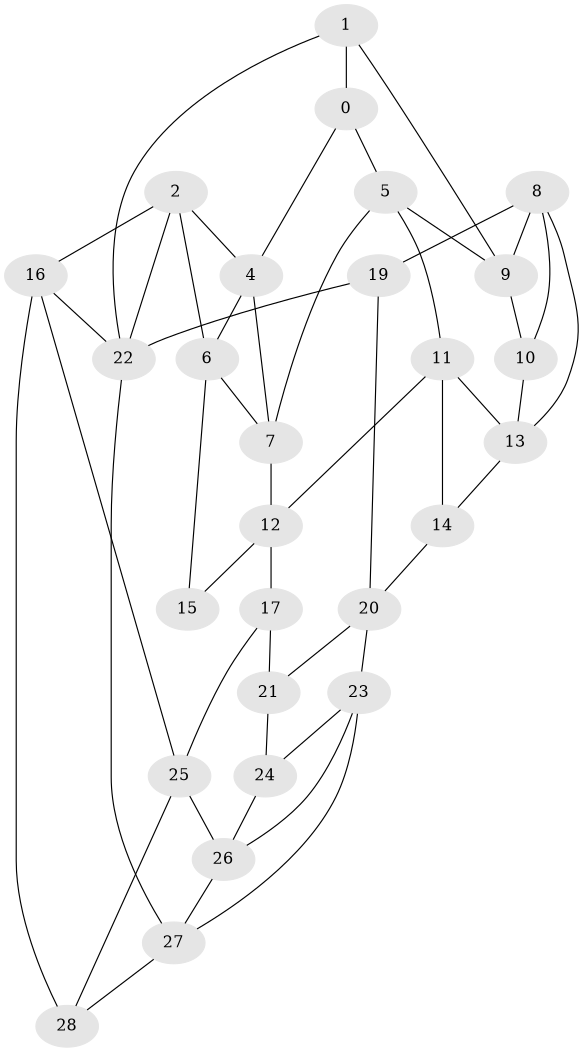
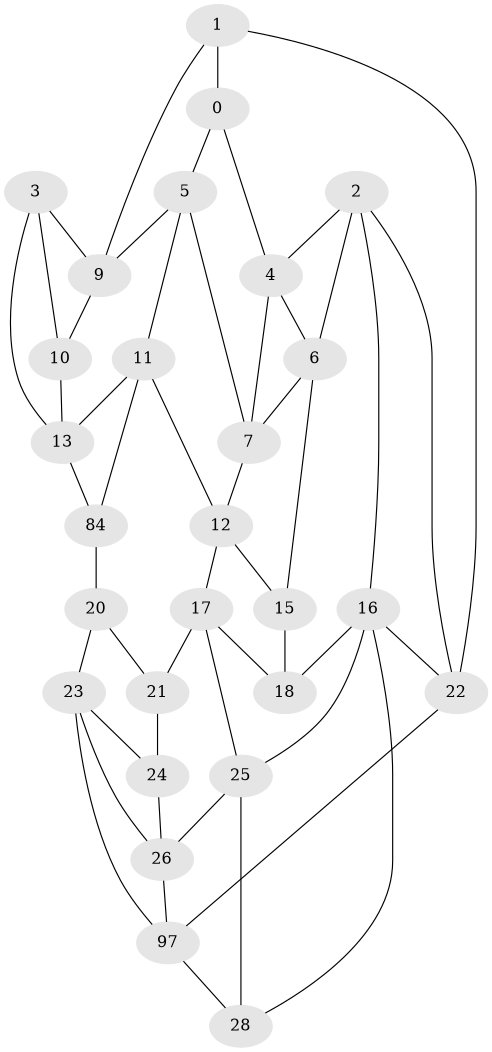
(537, 192) -> (36, 192)
(379, 276) -> none
(442, 526) -> (96, 526)
none -> (285, 693)
(174, 943) -> (168, 943)
